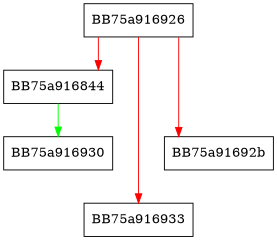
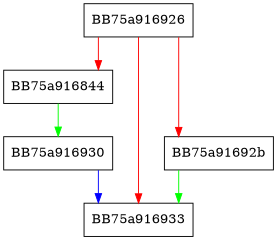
none -> (98, 182)
none -> (179, 182)
